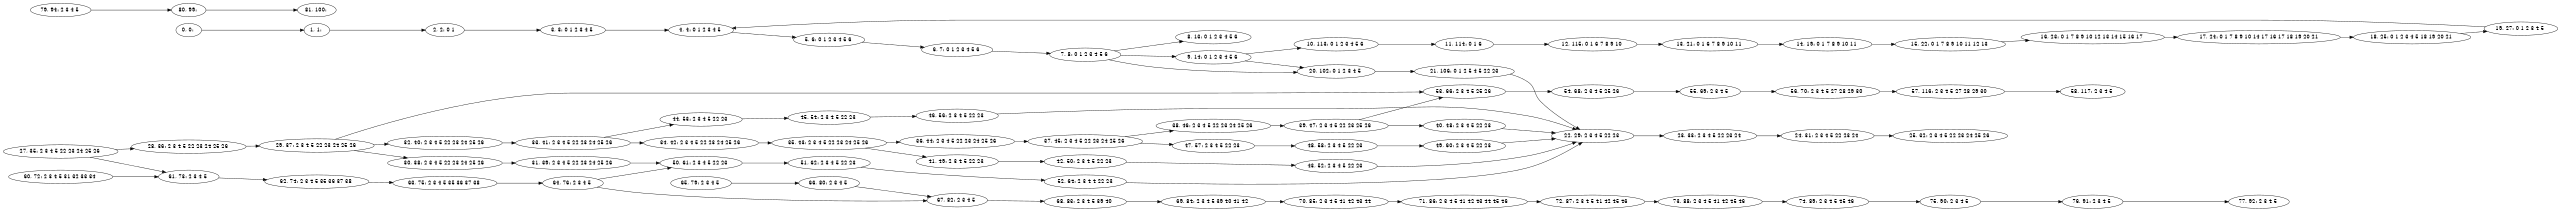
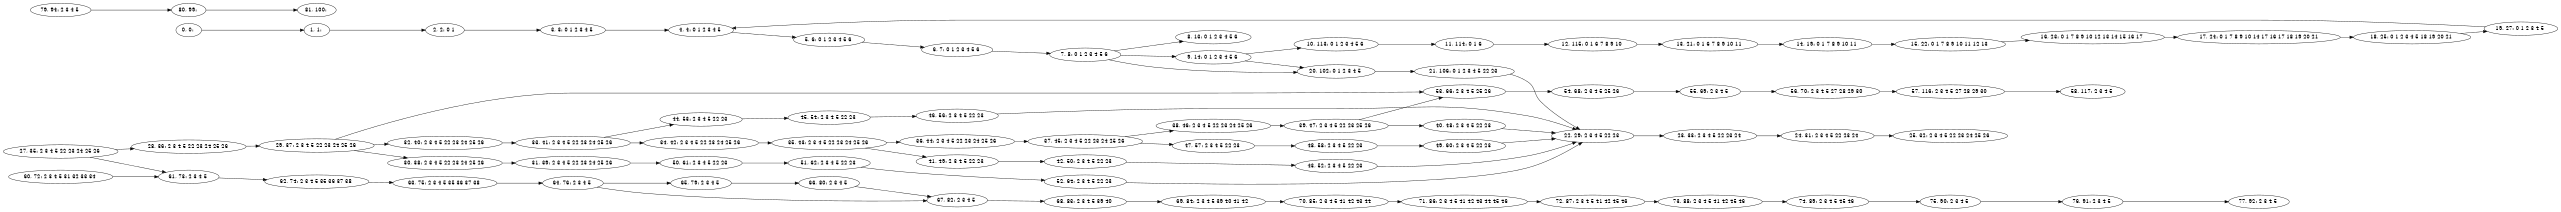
(1464, 71) -> (1464, 71)
(633, 174) -> (635, 183)
(1085, 182) -> (1085, 182)
